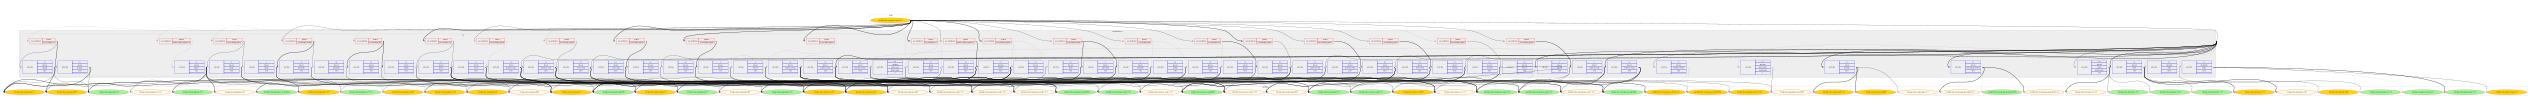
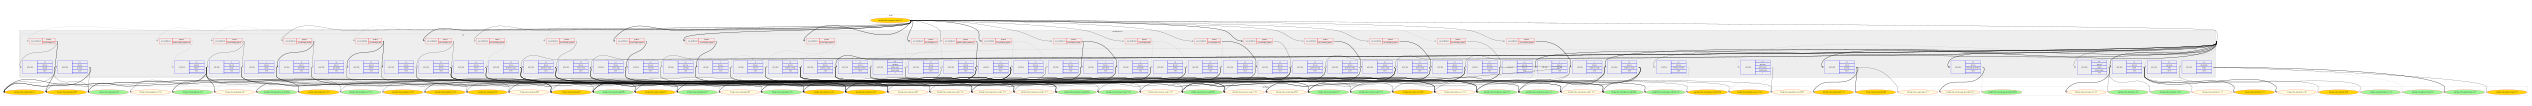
(1666, 92) -> (1666, 92)
(2044, 92) -> none
(2213, 92) -> (2213, 92)
